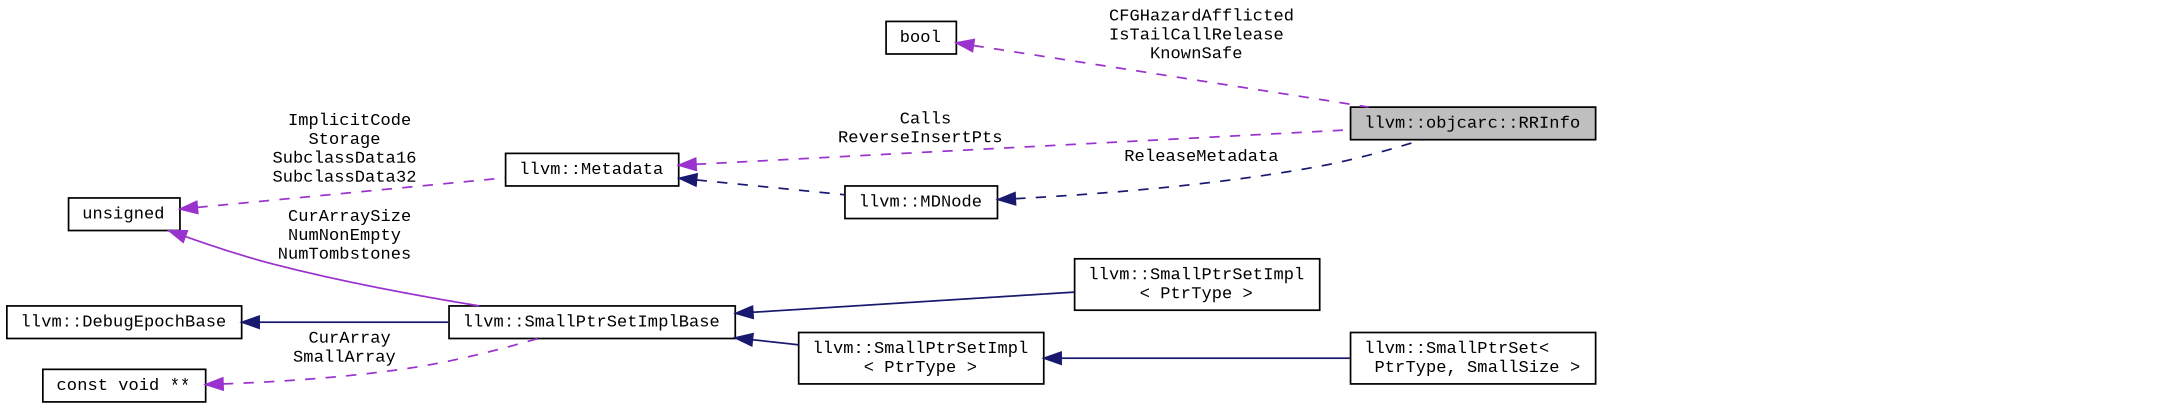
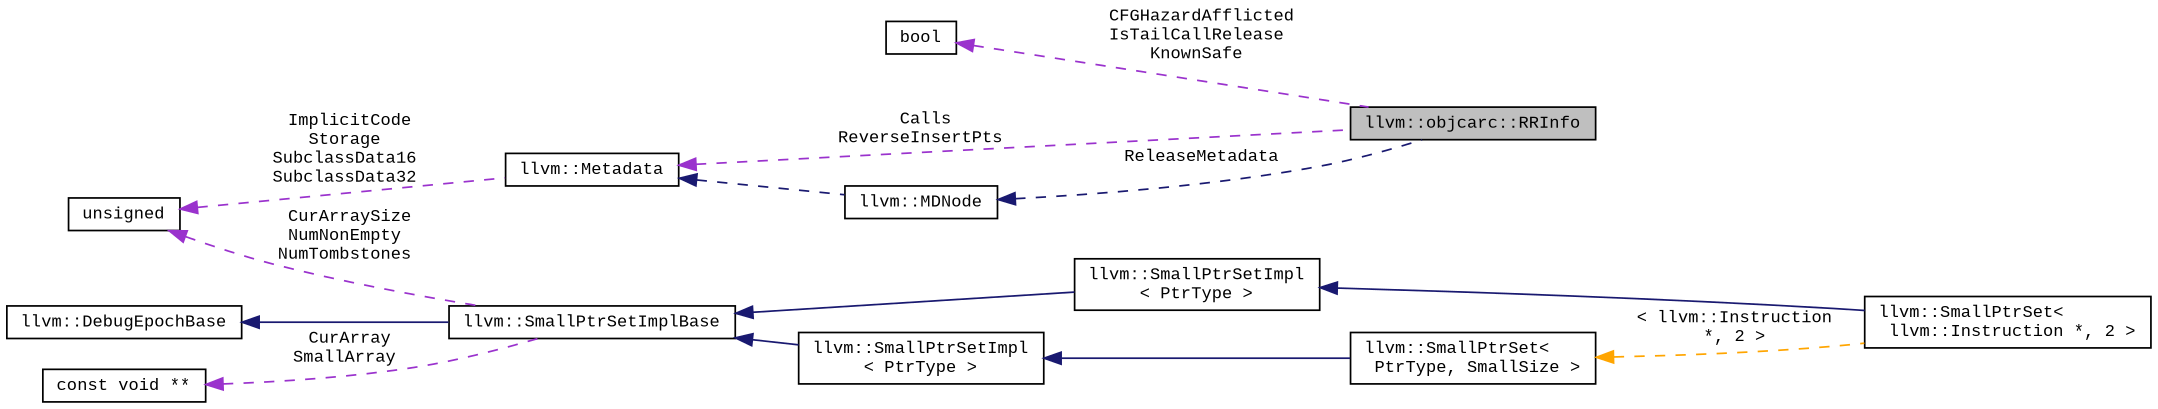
(331, 278) -> (331, 278)
none -> (2008, 322)
